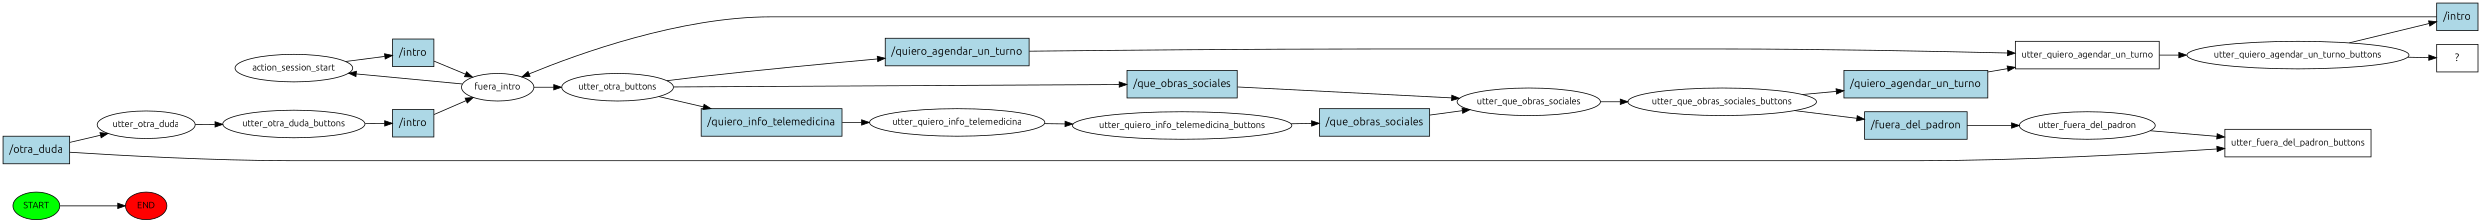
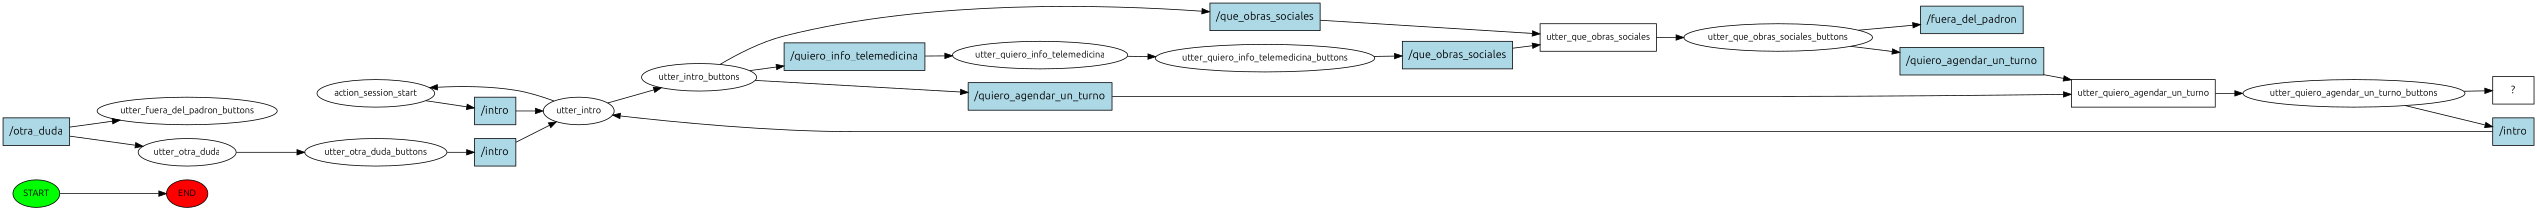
(498, 87) -> (579, 111)
(618, 87) -> (699, 77)
(1529, 102) -> (1598, 37)
(2087, 126) -> none
(2298, 143) -> (187, 111)
